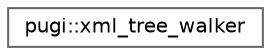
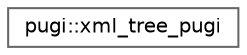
(135, 28) -> (123, 28)
